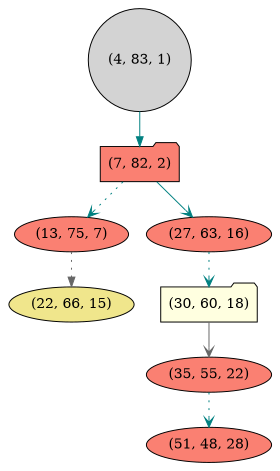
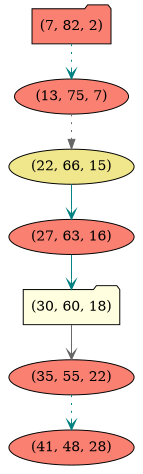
(140, 60) -> none
(171, 196) -> (72, 197)
(209, 265) -> (72, 267)
(209, 445) -> (72, 448)
